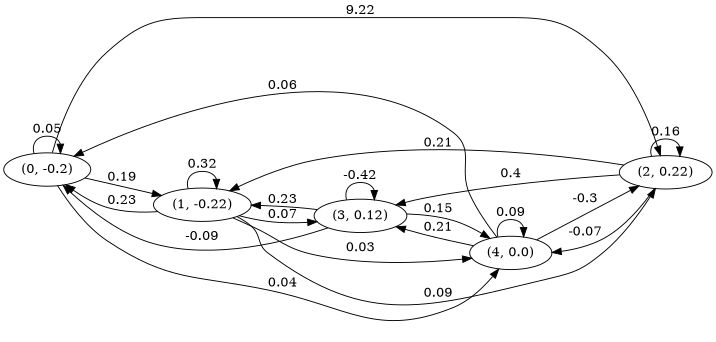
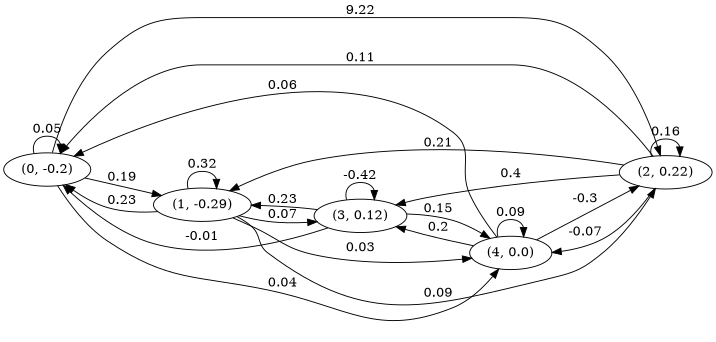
none -> (363, 65)
(202, 205) -> (202, 205)
(438, 227) -> (438, 227)
(202, 237) -> (202, 237)
